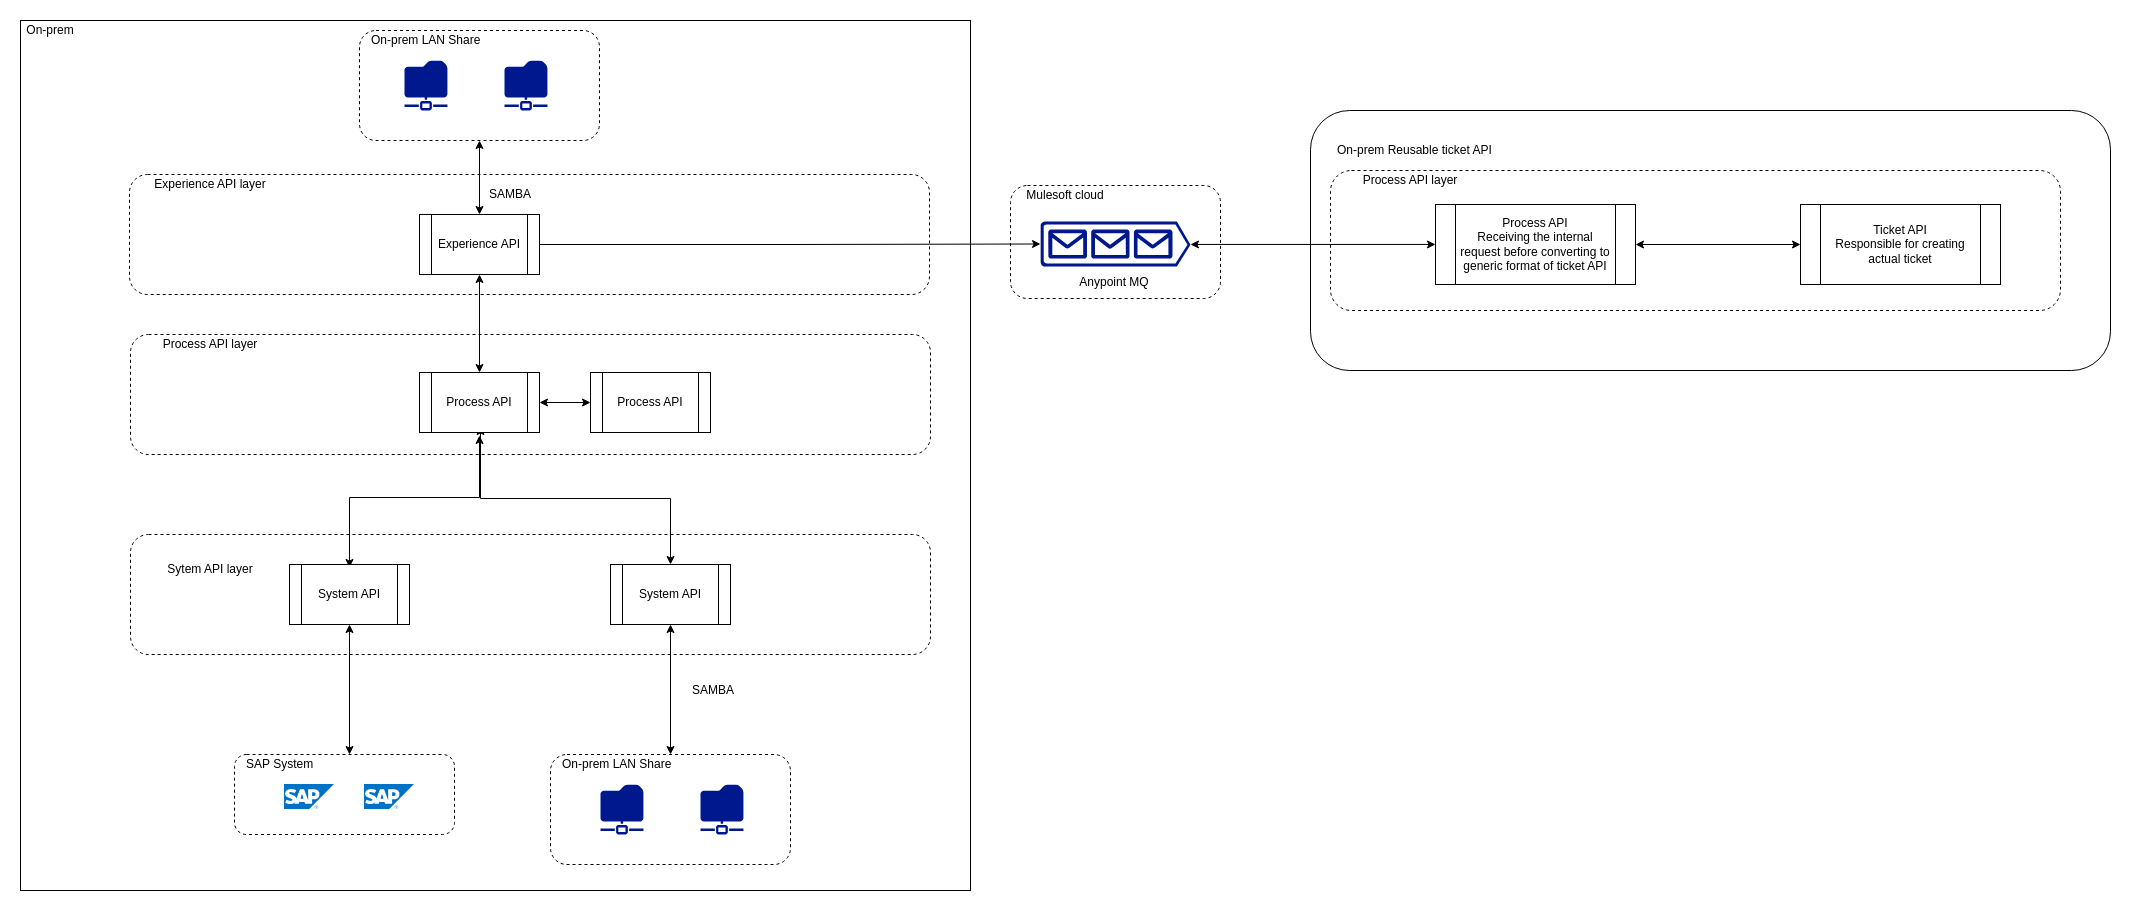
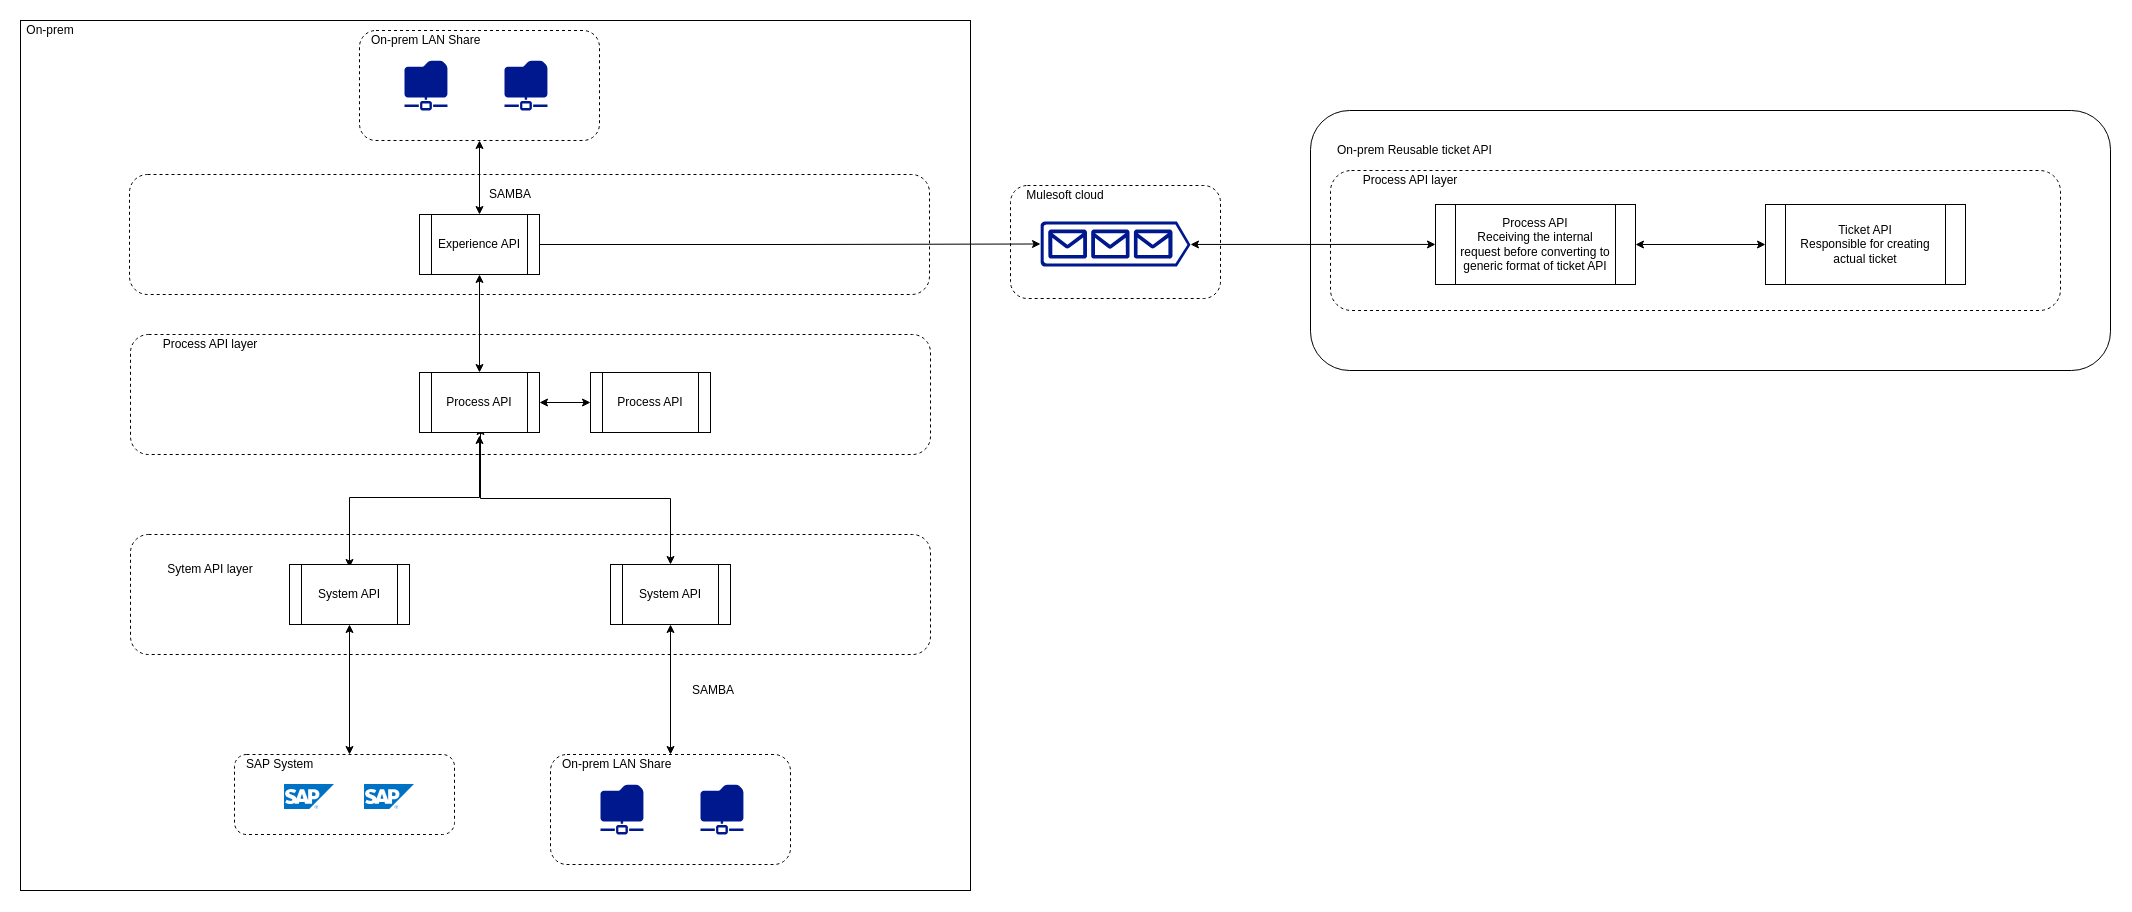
(211, 185) -> none
(1901, 245) -> (1866, 245)
(1115, 283) -> none
